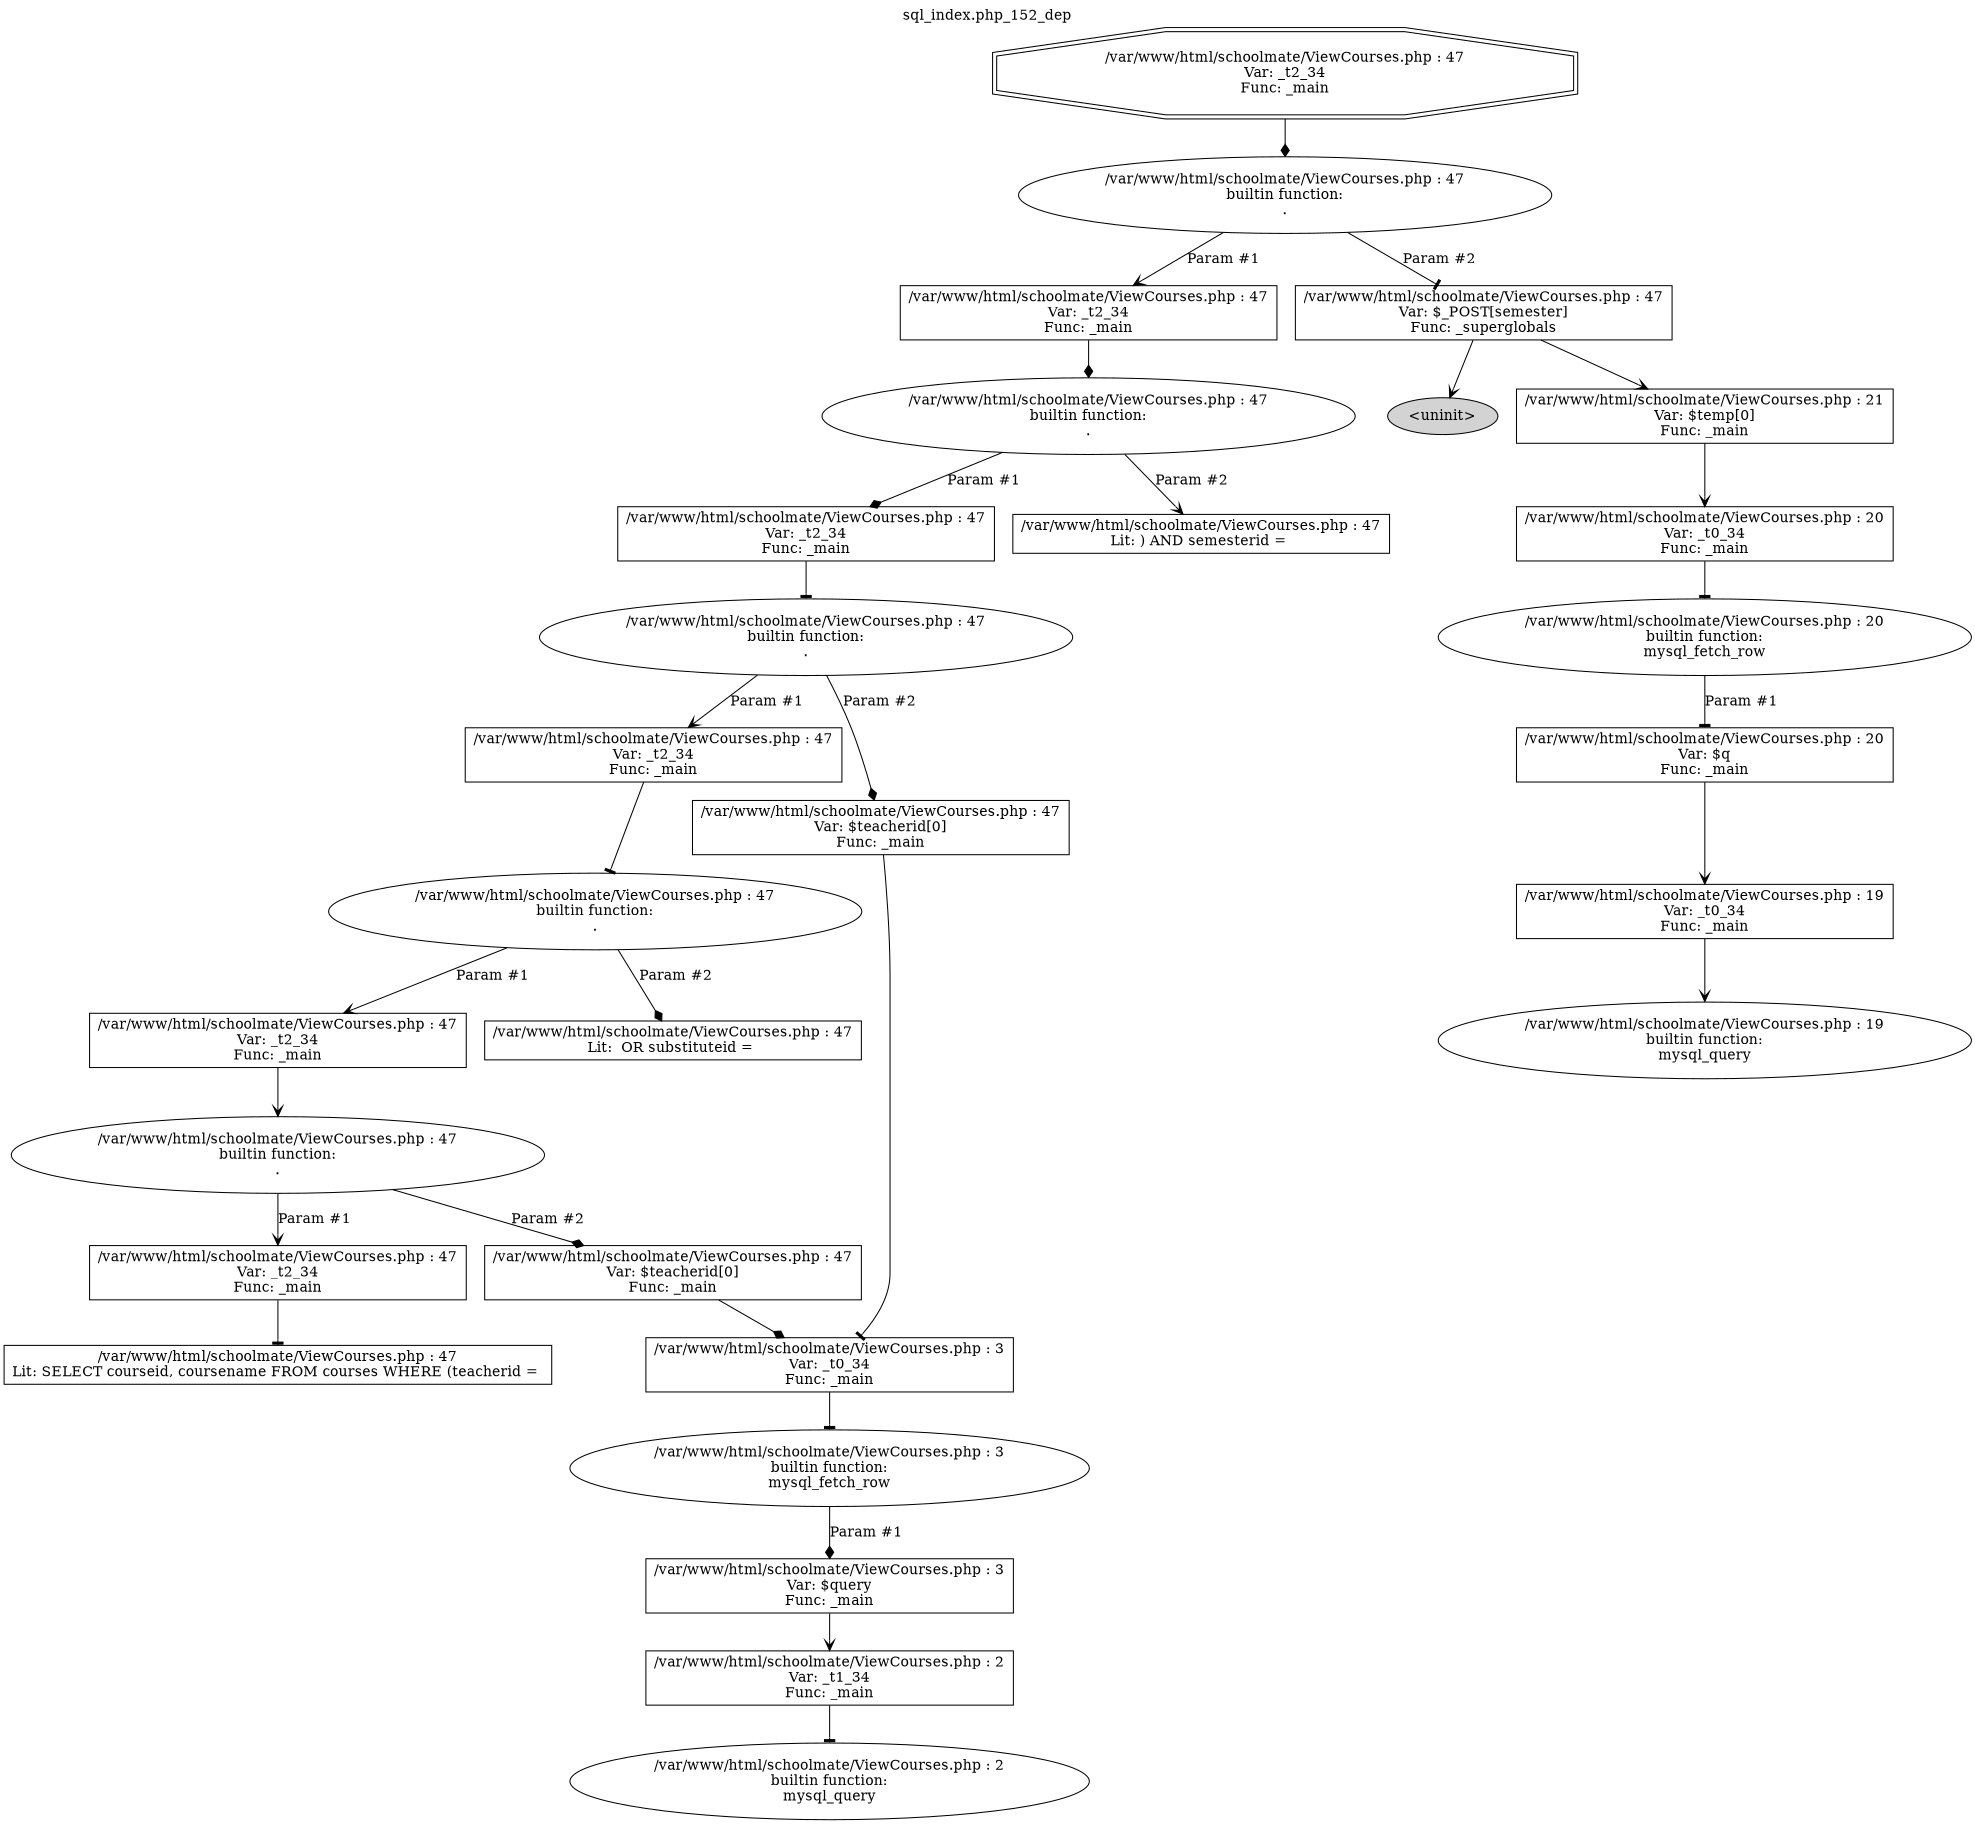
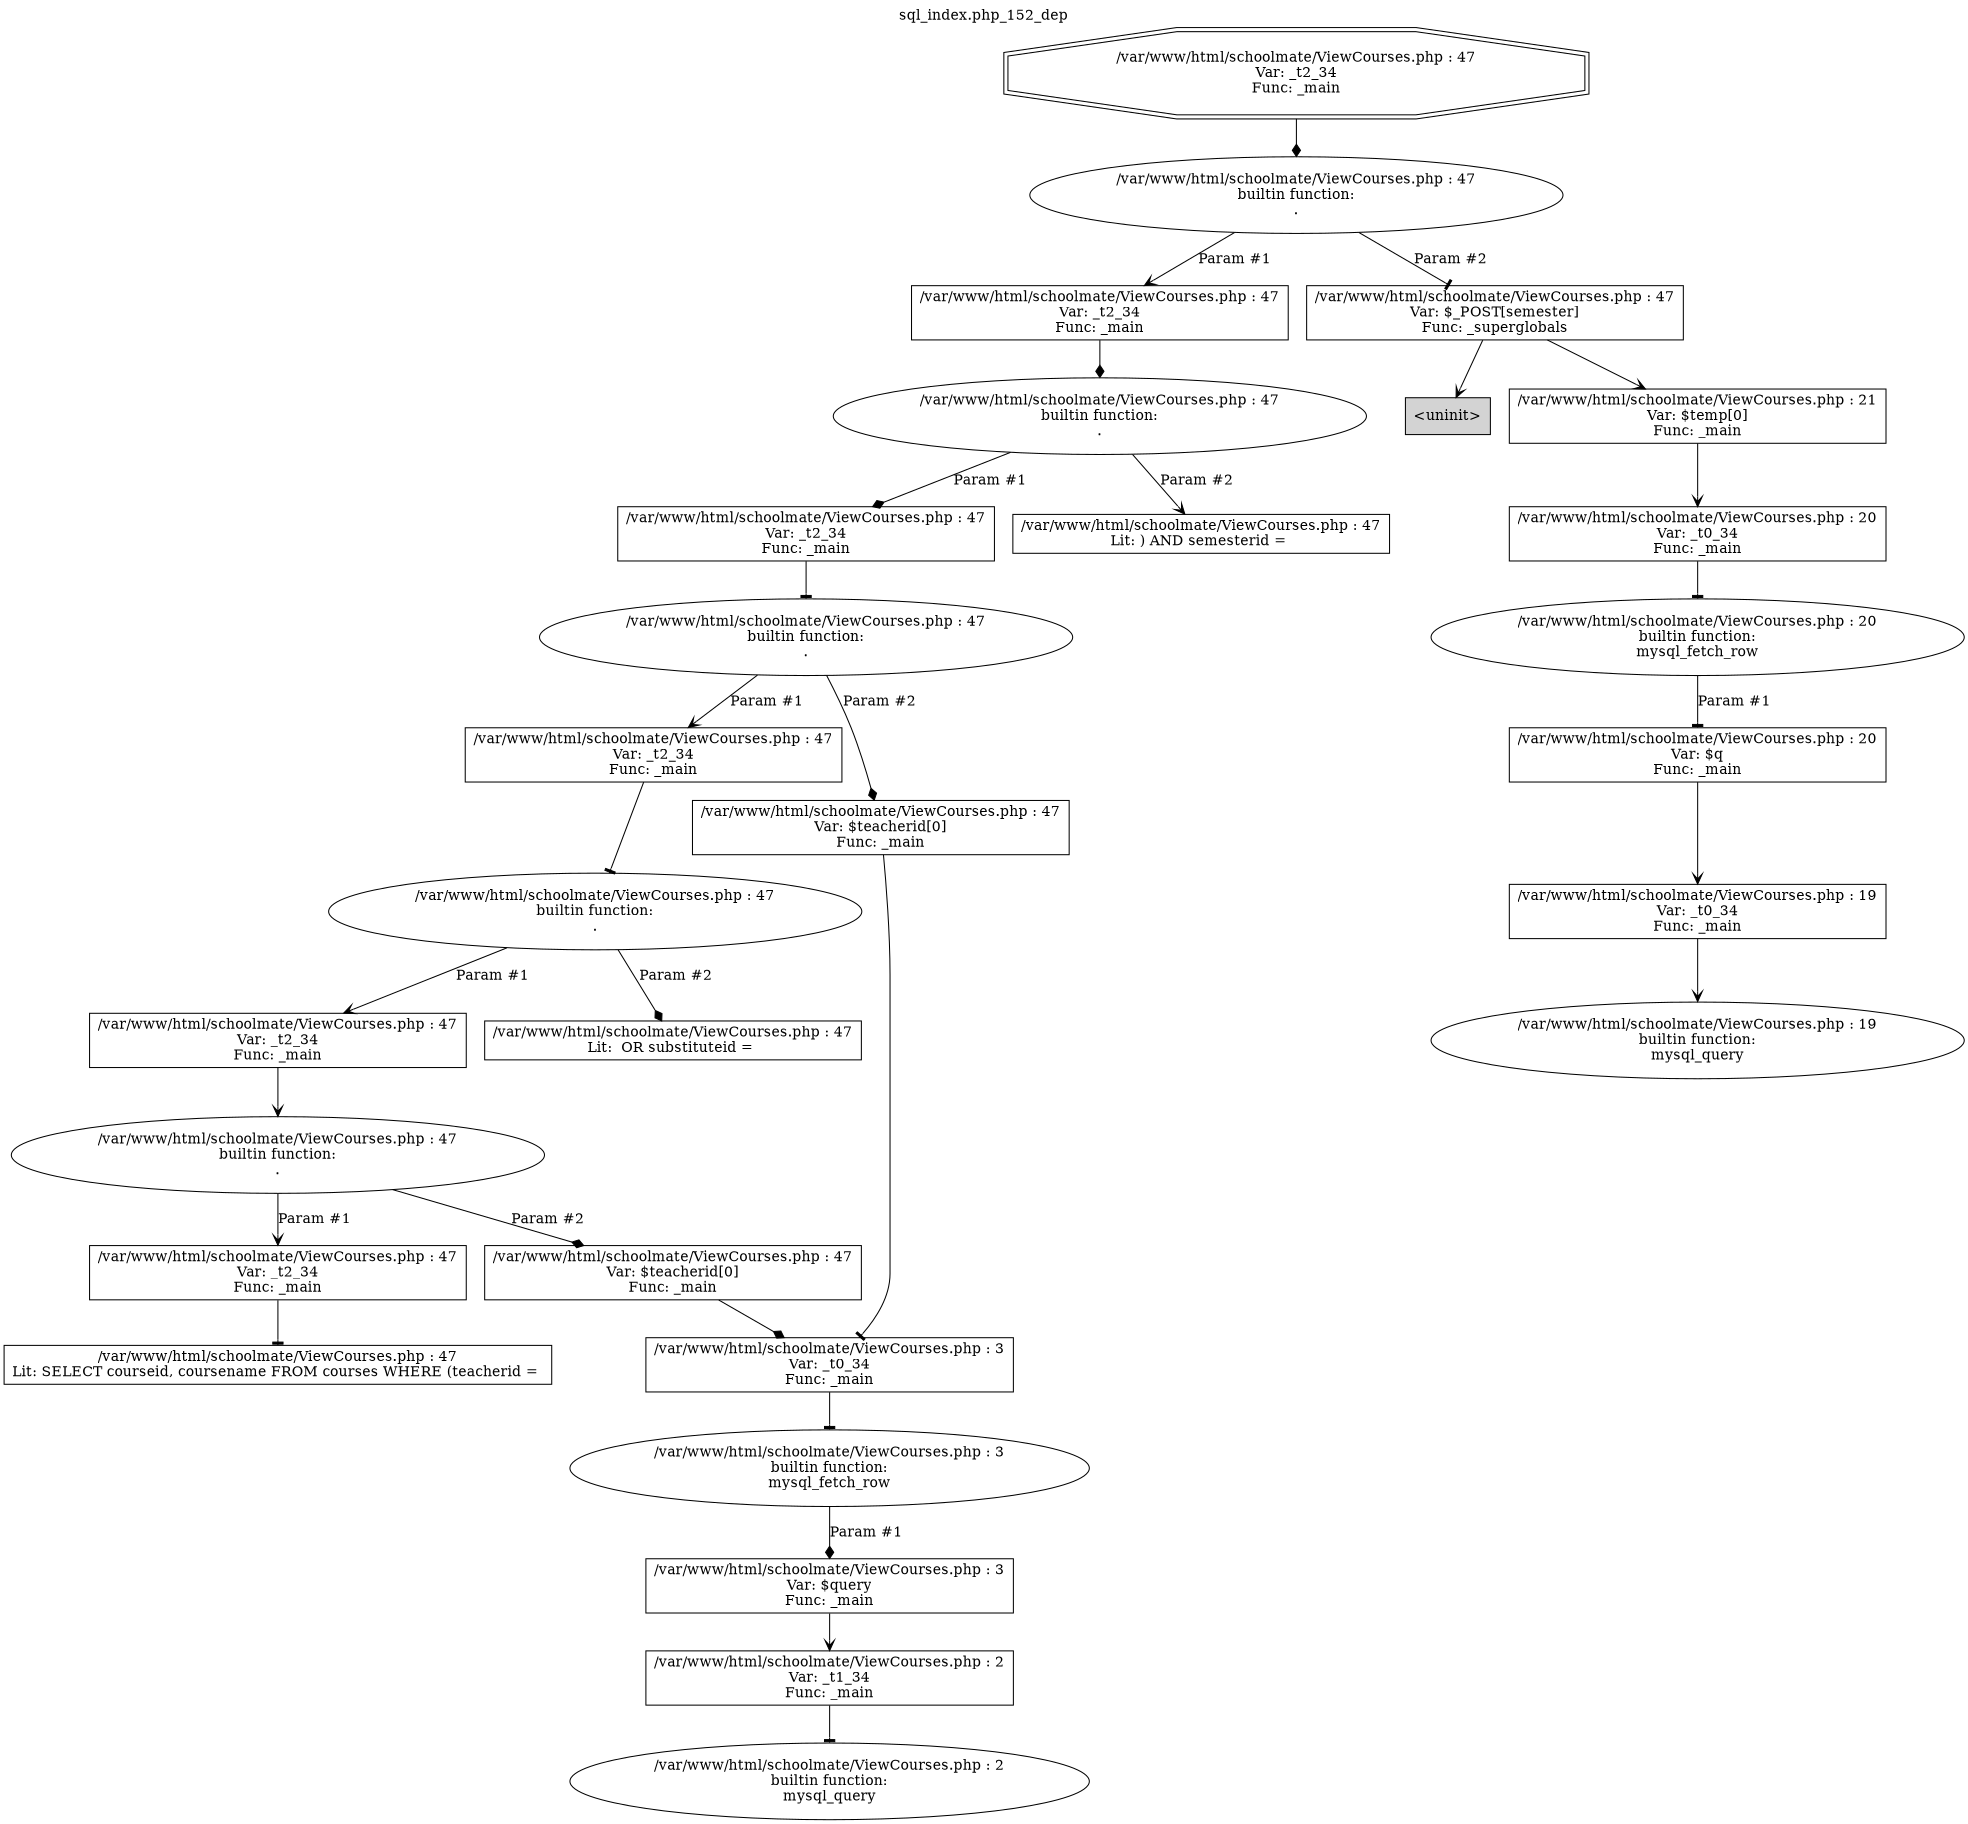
(1443, 416) -> (1448, 416)
